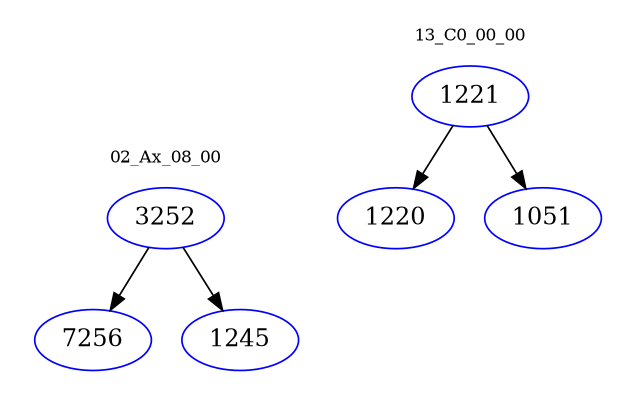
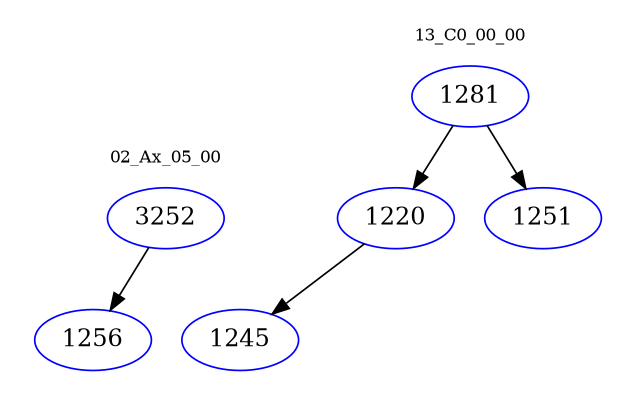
(470, 96) -> (470, 96)
(166, 158) -> (166, 158)
(543, 218) -> (543, 218)
(198, 271) -> (325, 274)
(93, 340) -> (93, 340)
